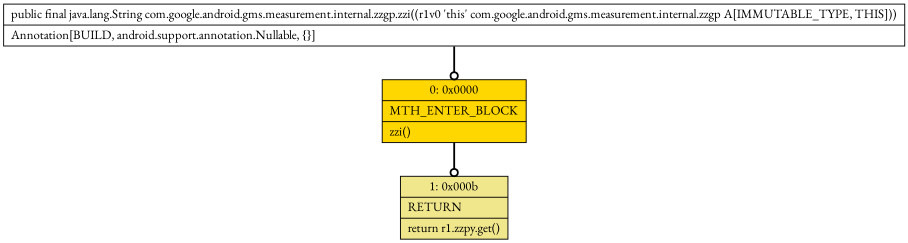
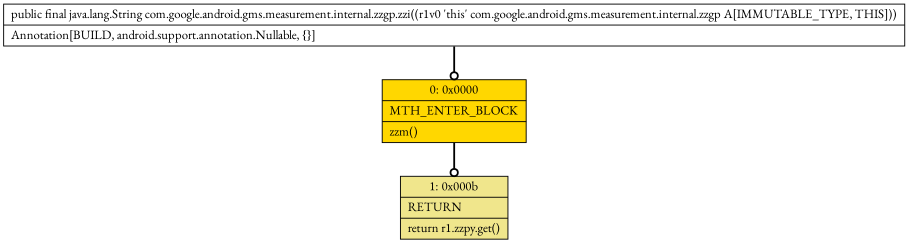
(400, 132) -> (404, 132)
